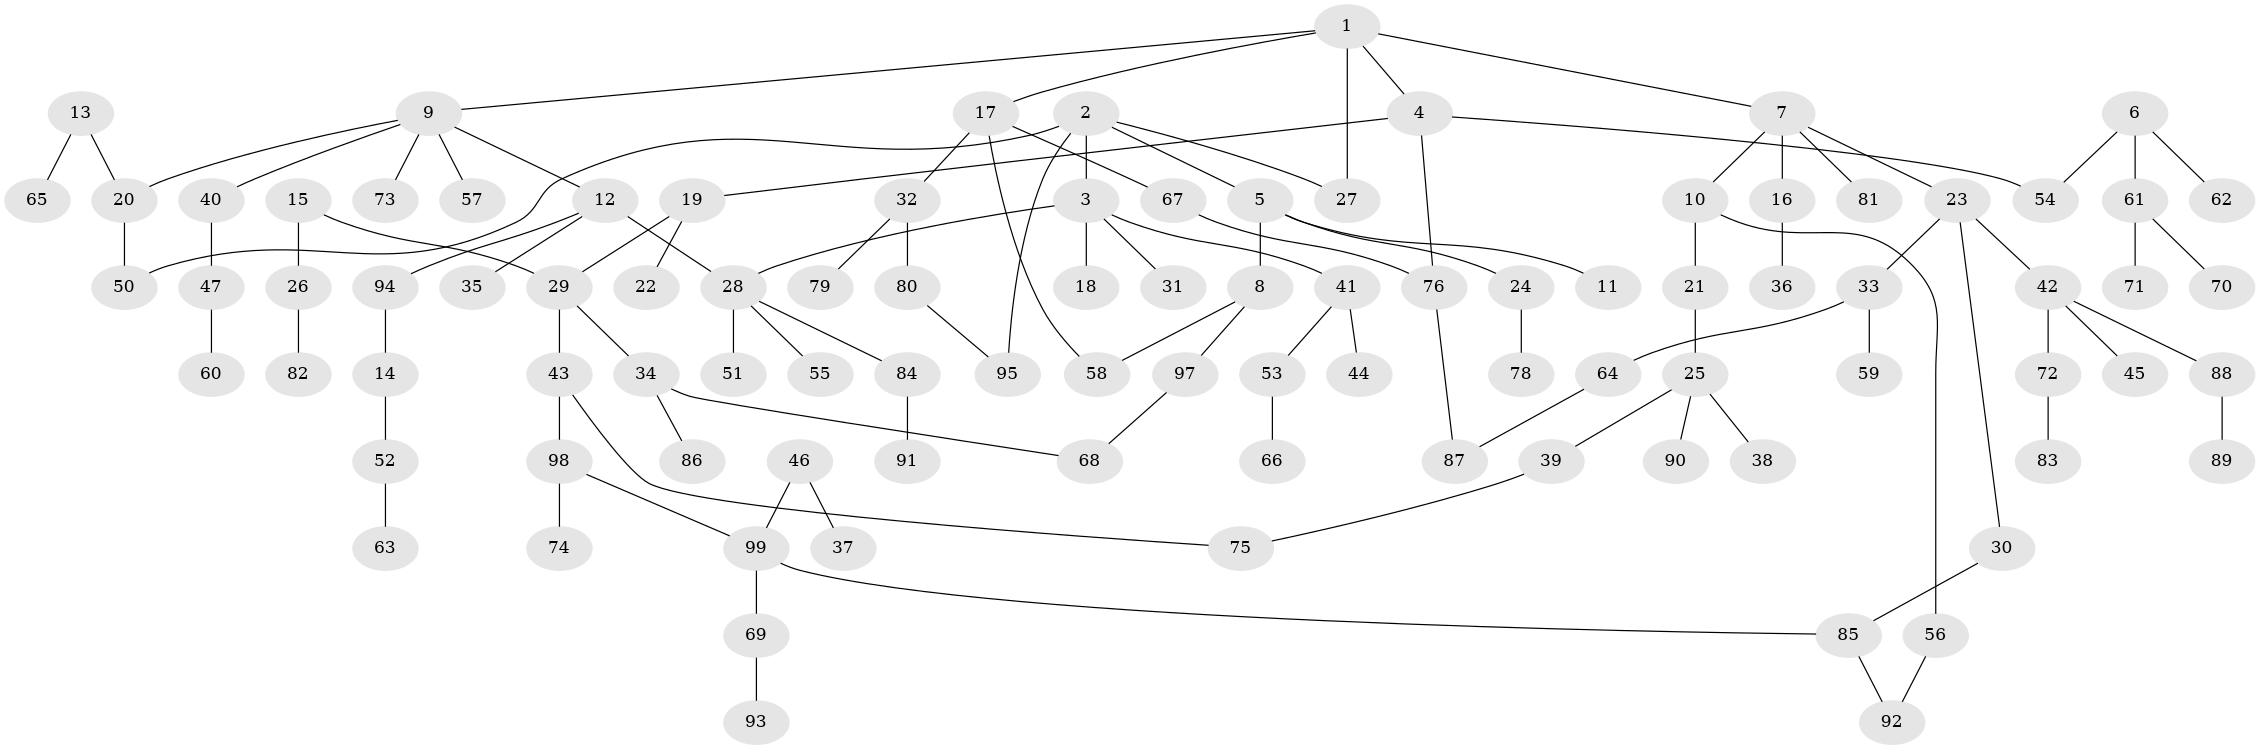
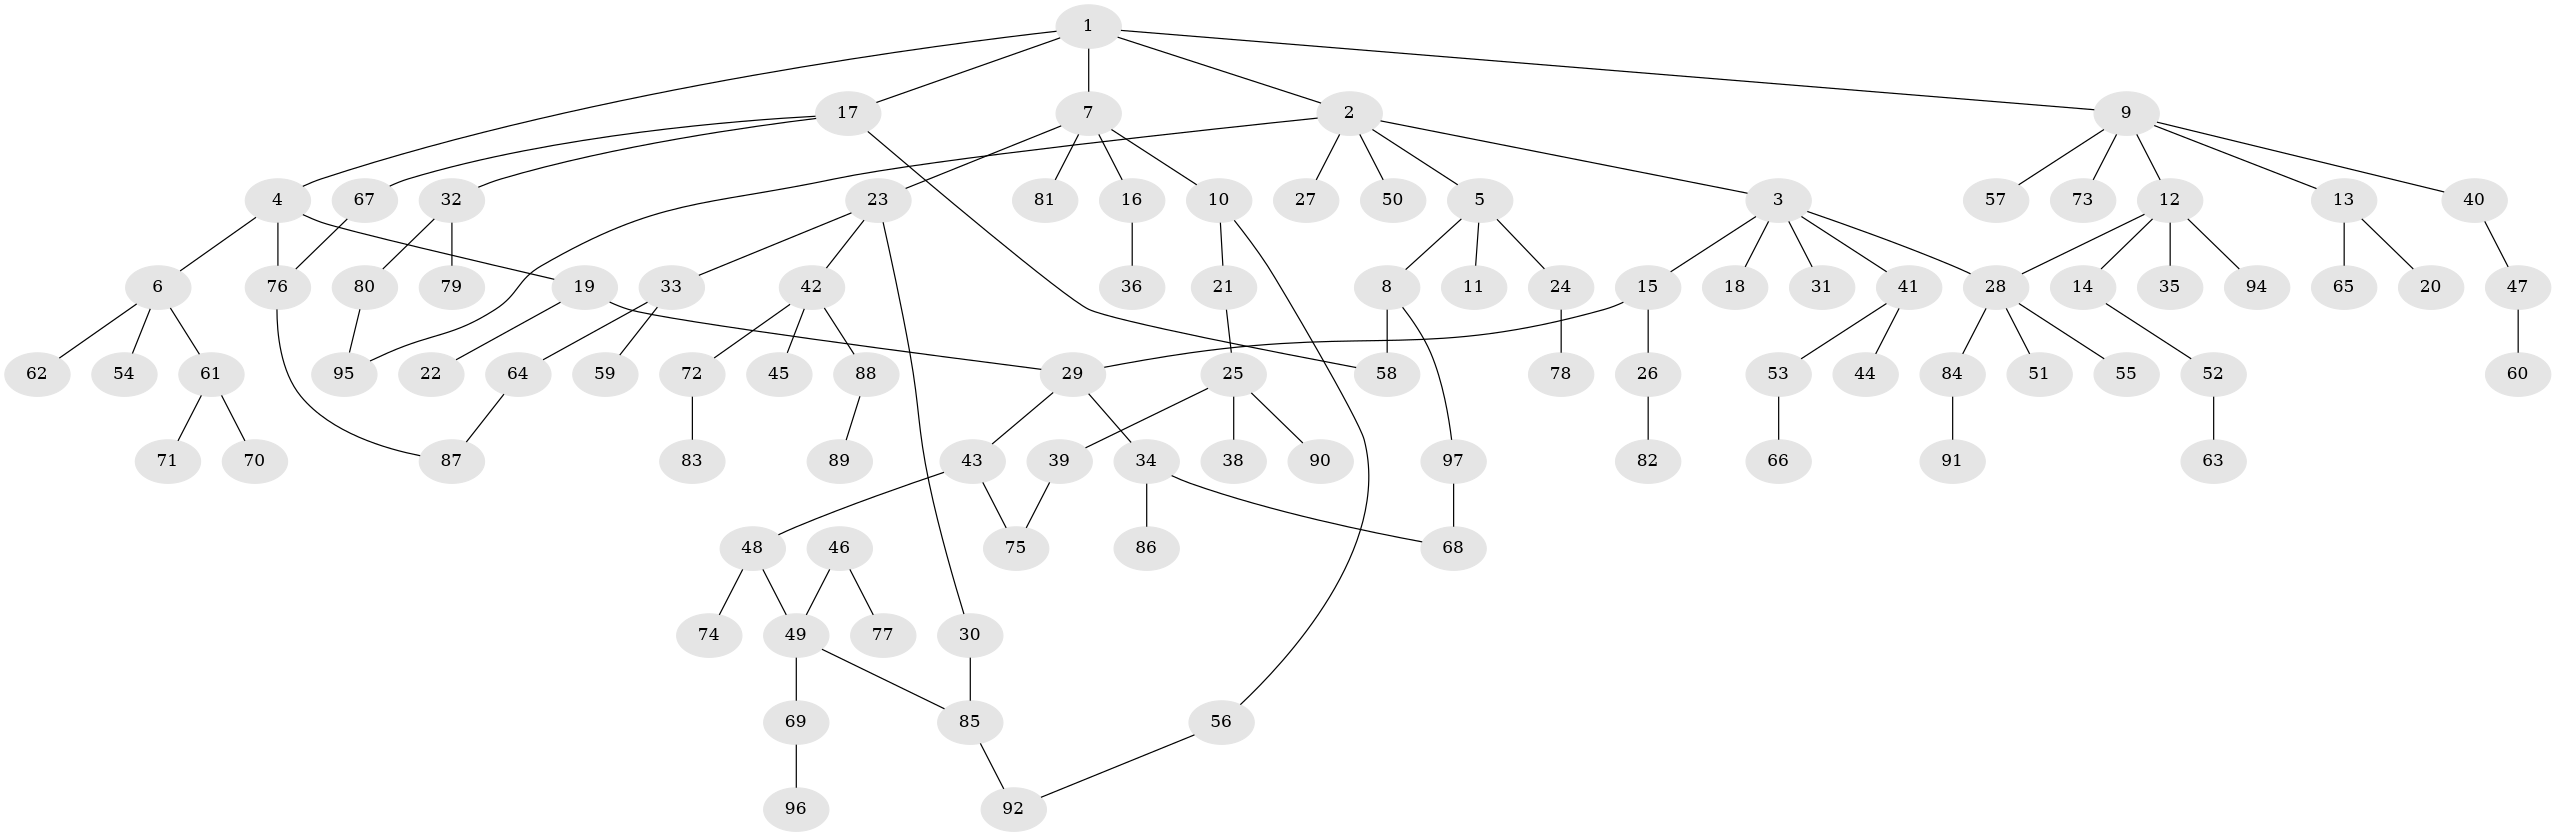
(1347, 114) -> (1219, 70)
(1738, 141) -> (218, 244)
(272, 148) -> (2235, 157)
(124, 244) -> none
none -> (1713, 244)
(385, 331) -> (2127, 244)
(559, 462) -> (753, 549)
(756, 549) -> (796, 636)
(843, 549) -> (883, 636)
(756, 723) -> (796, 810)
